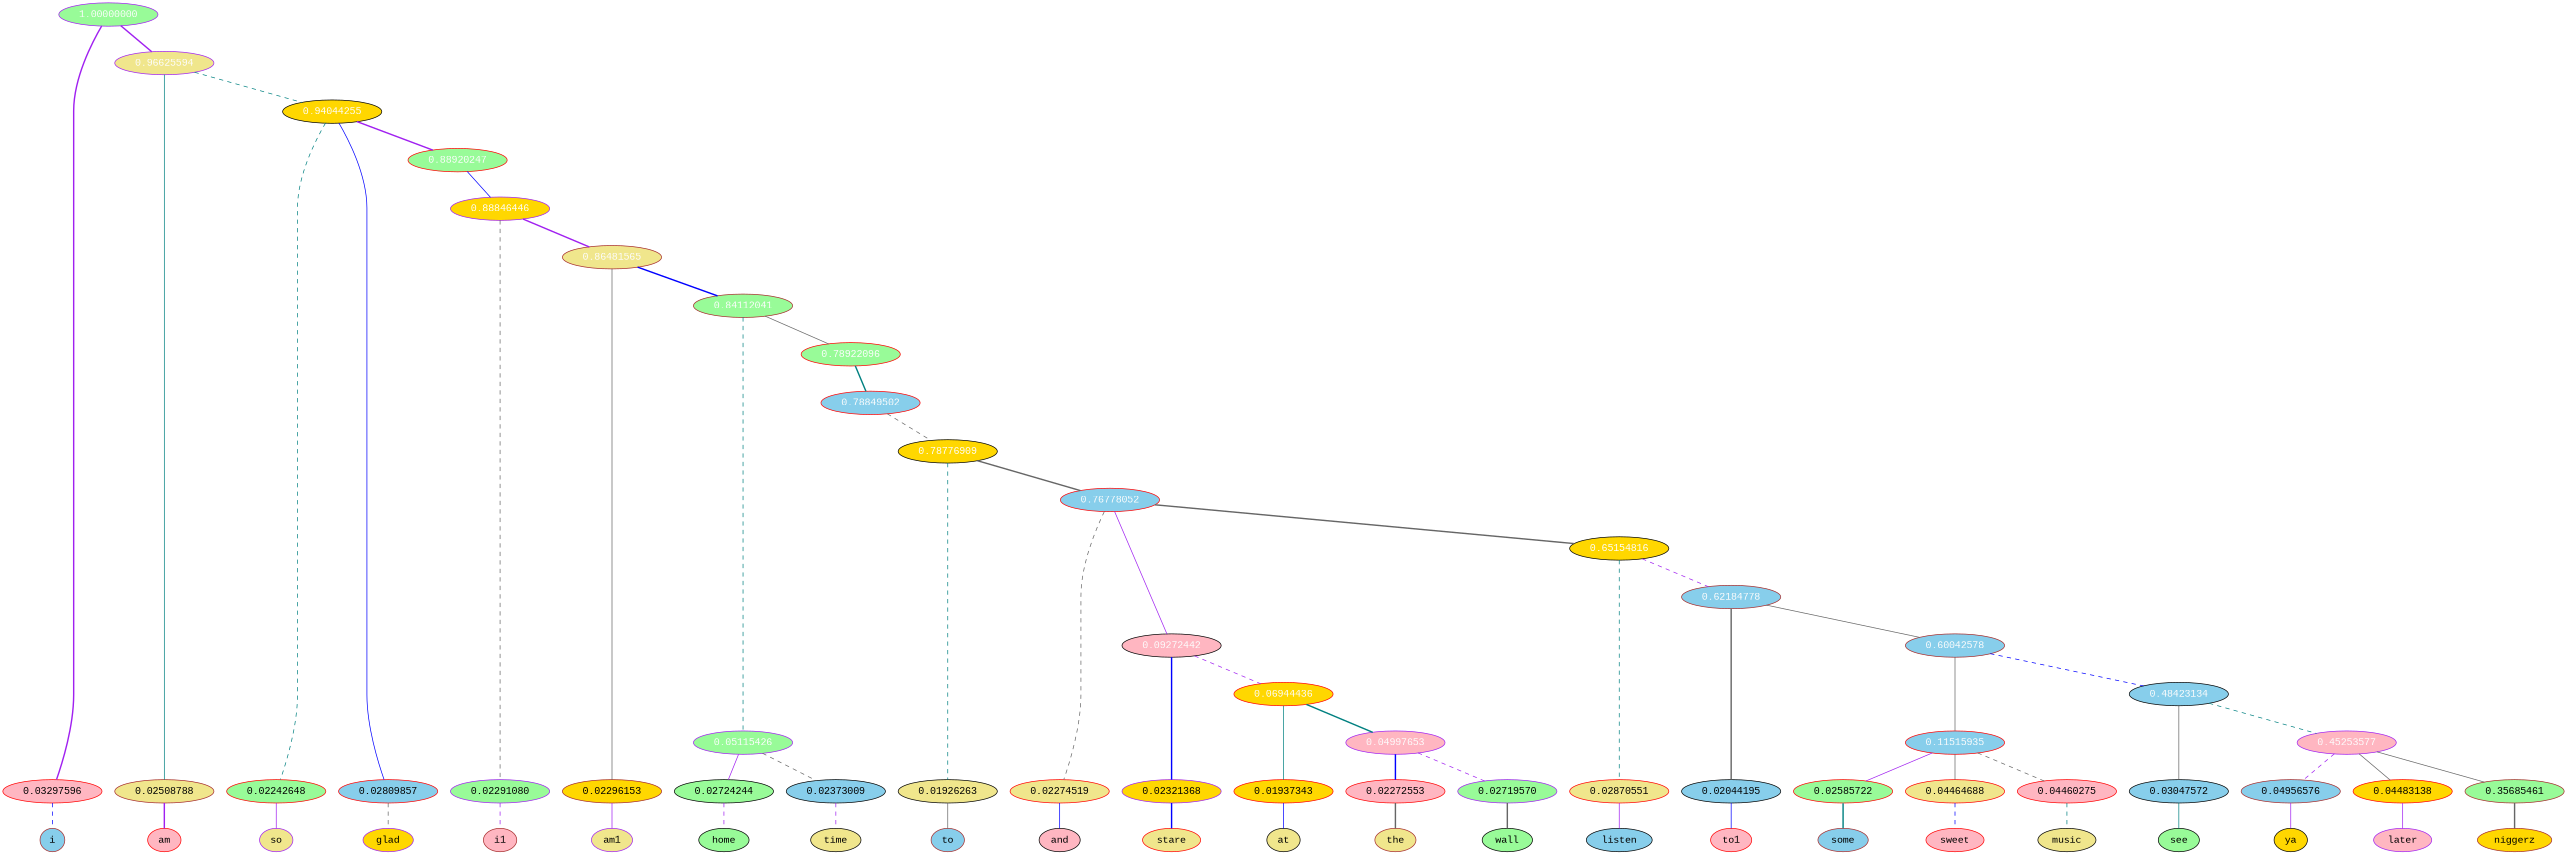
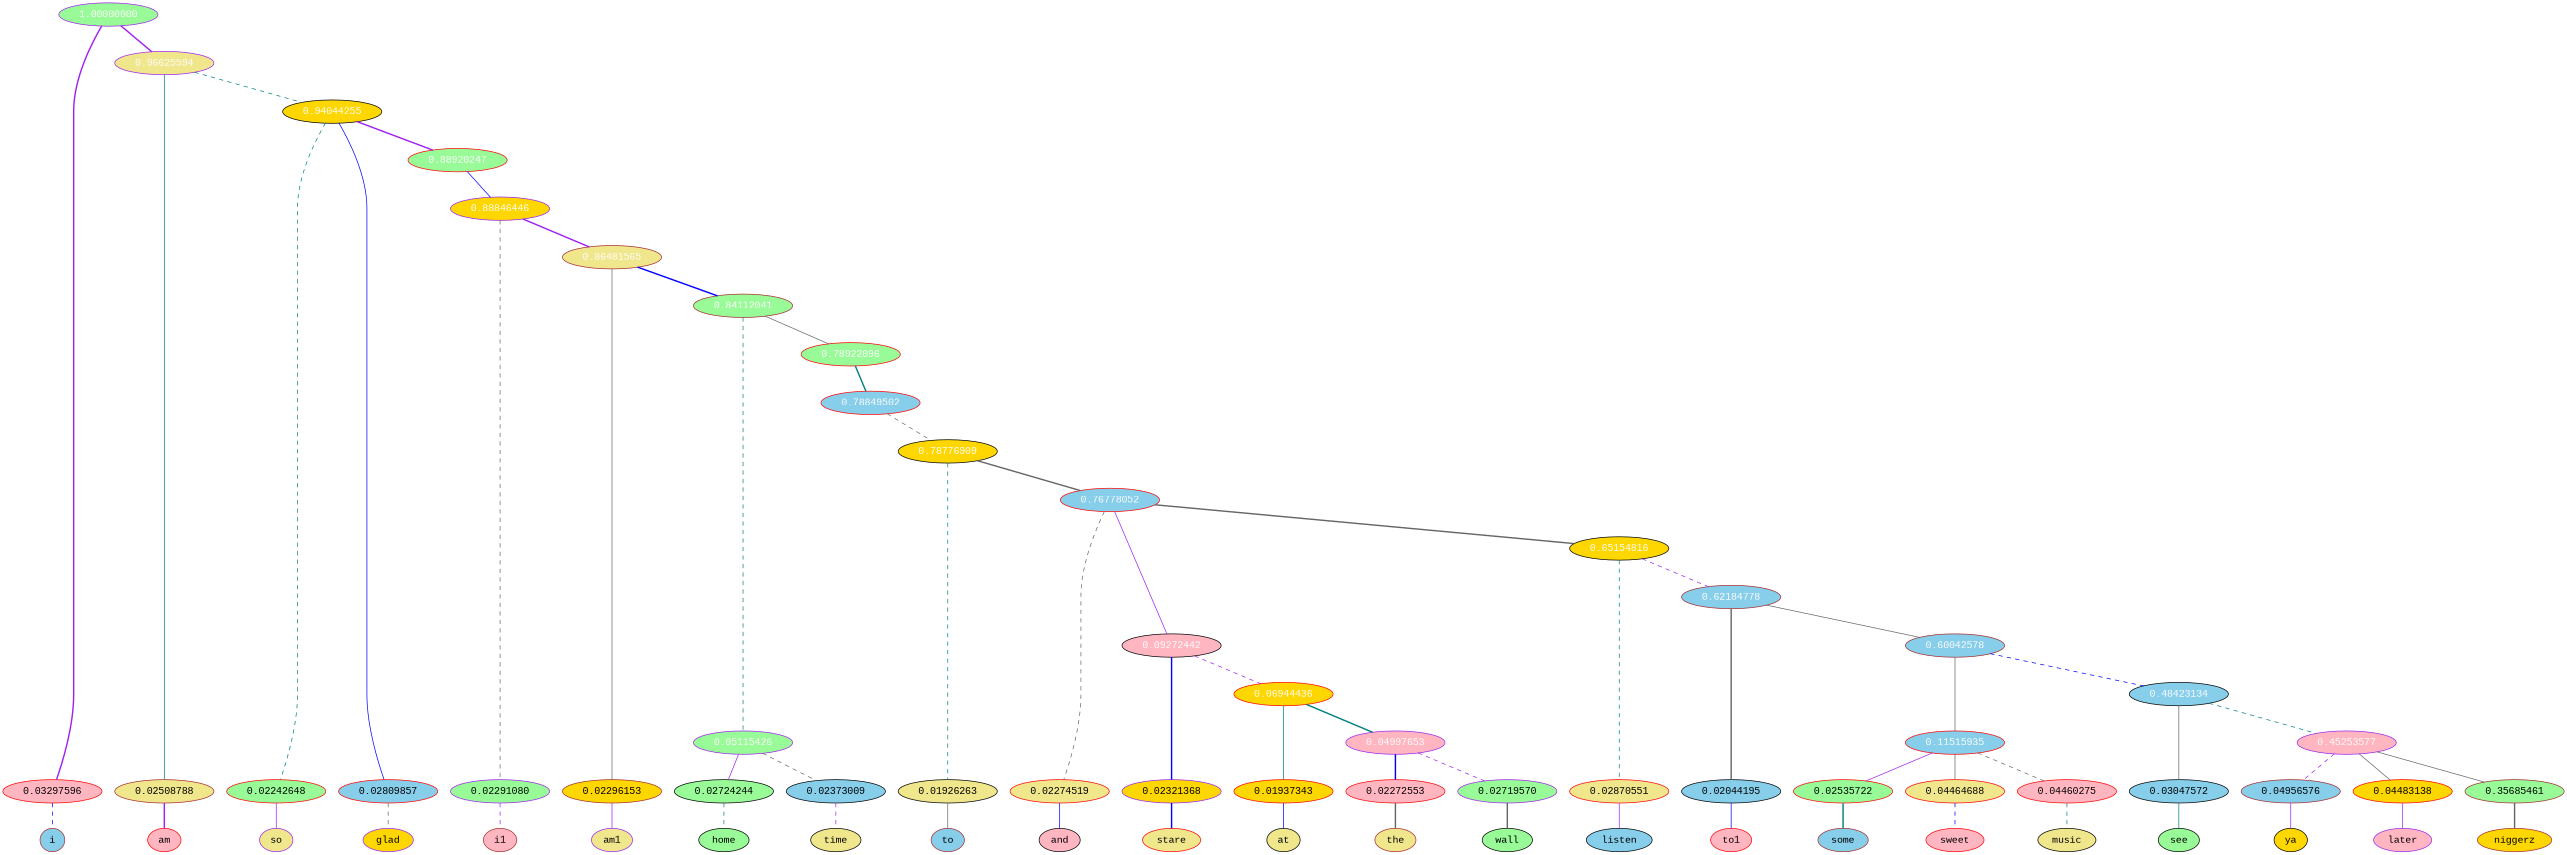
(1843, 791) -> (1843, 791)
(724, 816) -> (724, 816)
